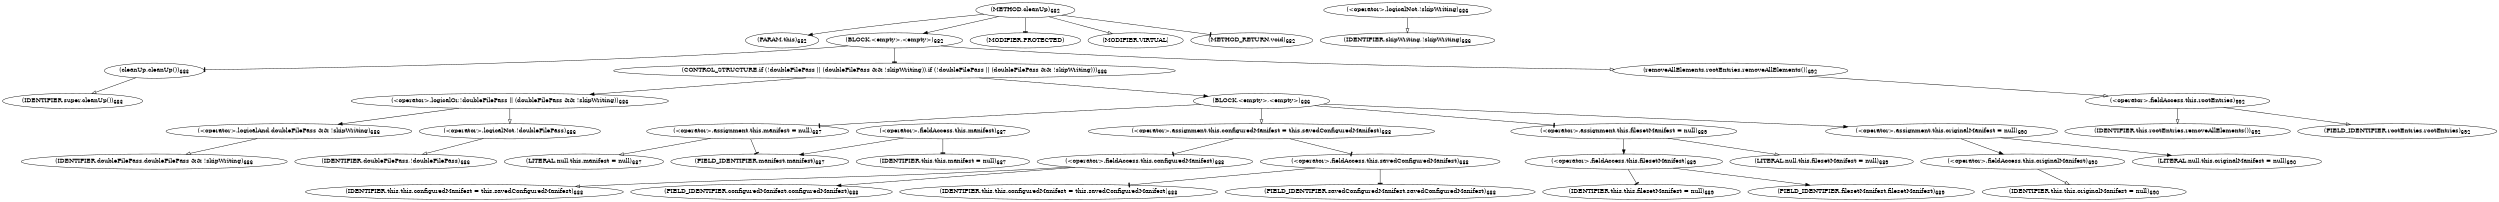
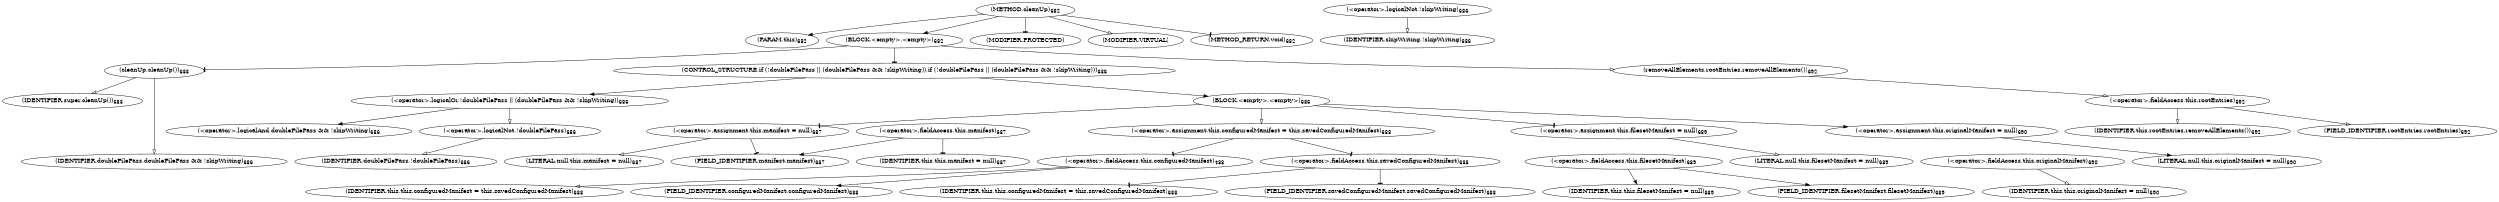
(2240, 100) -> (2240, 100)
(1624, 144) -> none
(224, 146) -> (154, 114)
(1980, 146) -> none
(1220, 161) -> (1220, 161)
(1632, 176) -> (1632, 176)
